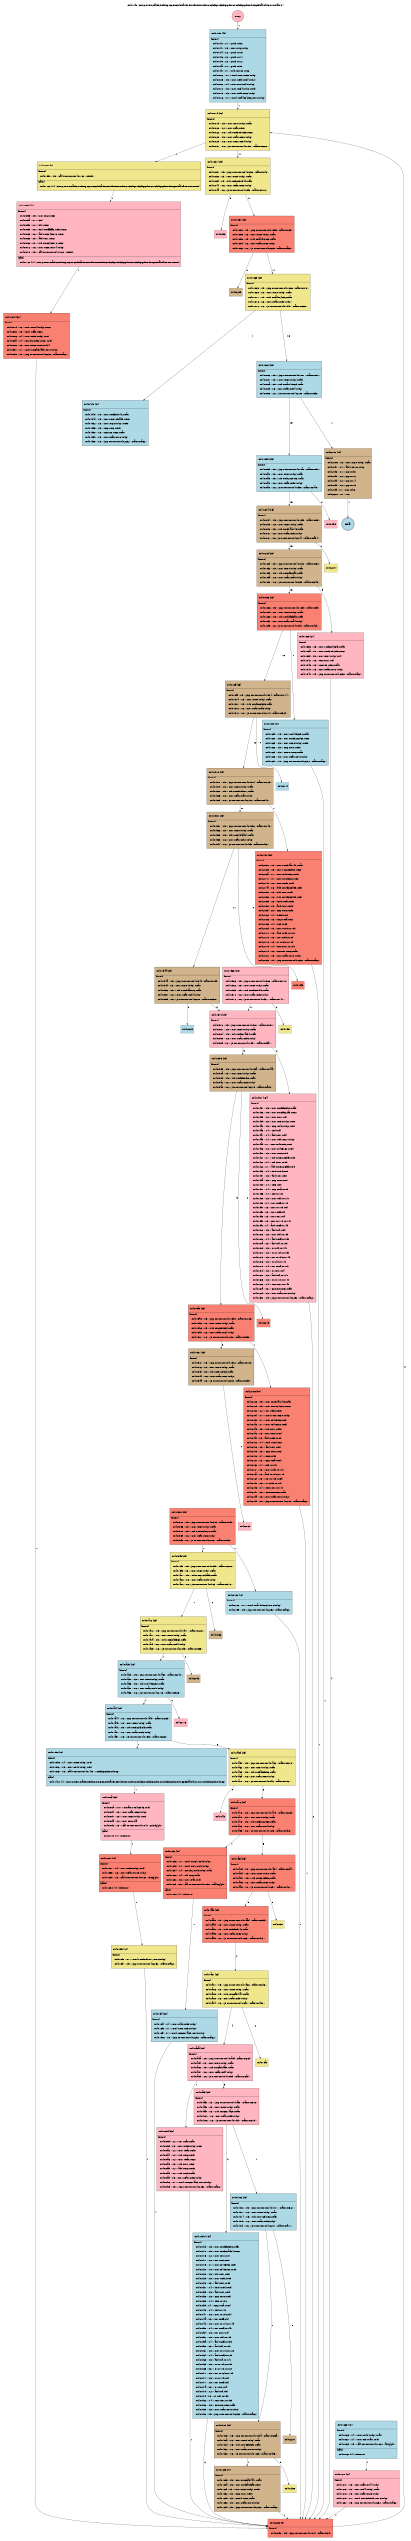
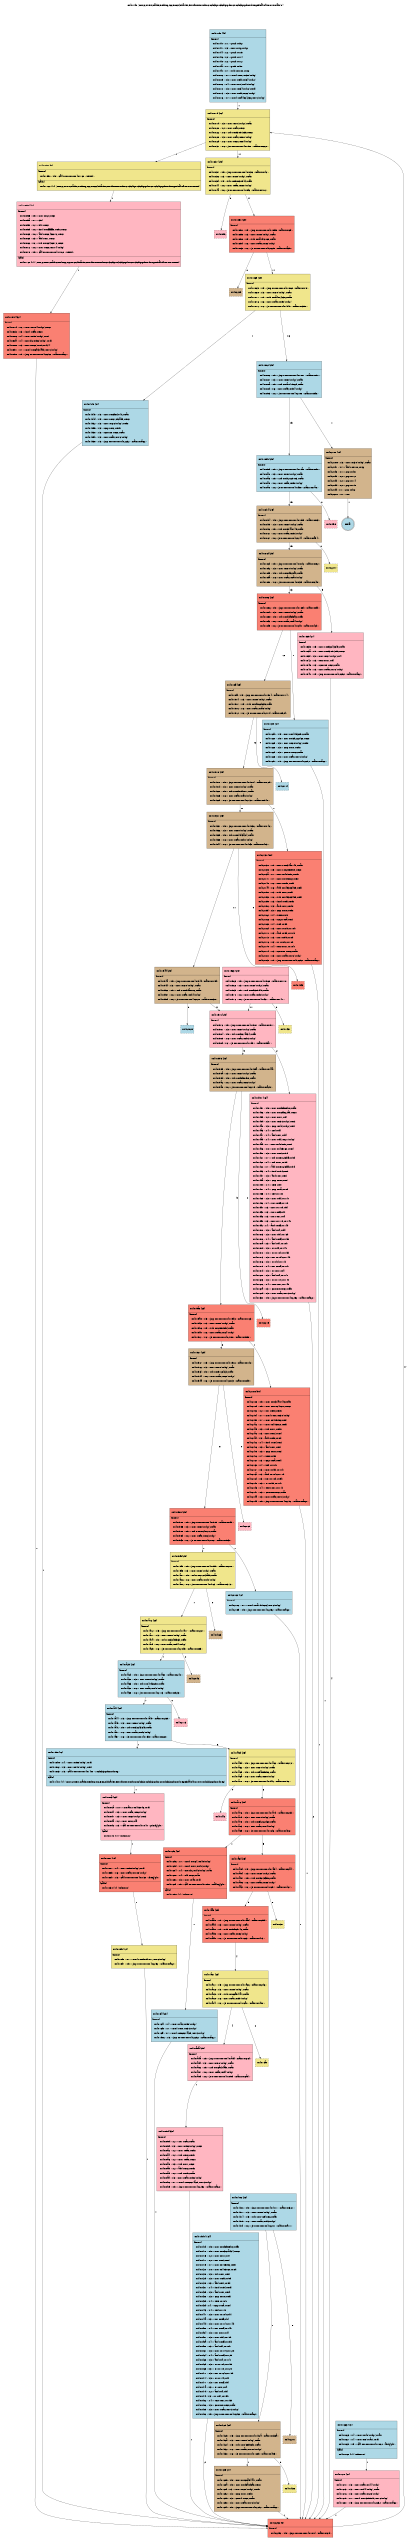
(238, 16) -> none
none -> (212, 1446)
none -> (42, 1574)
(226, 2107) -> none
